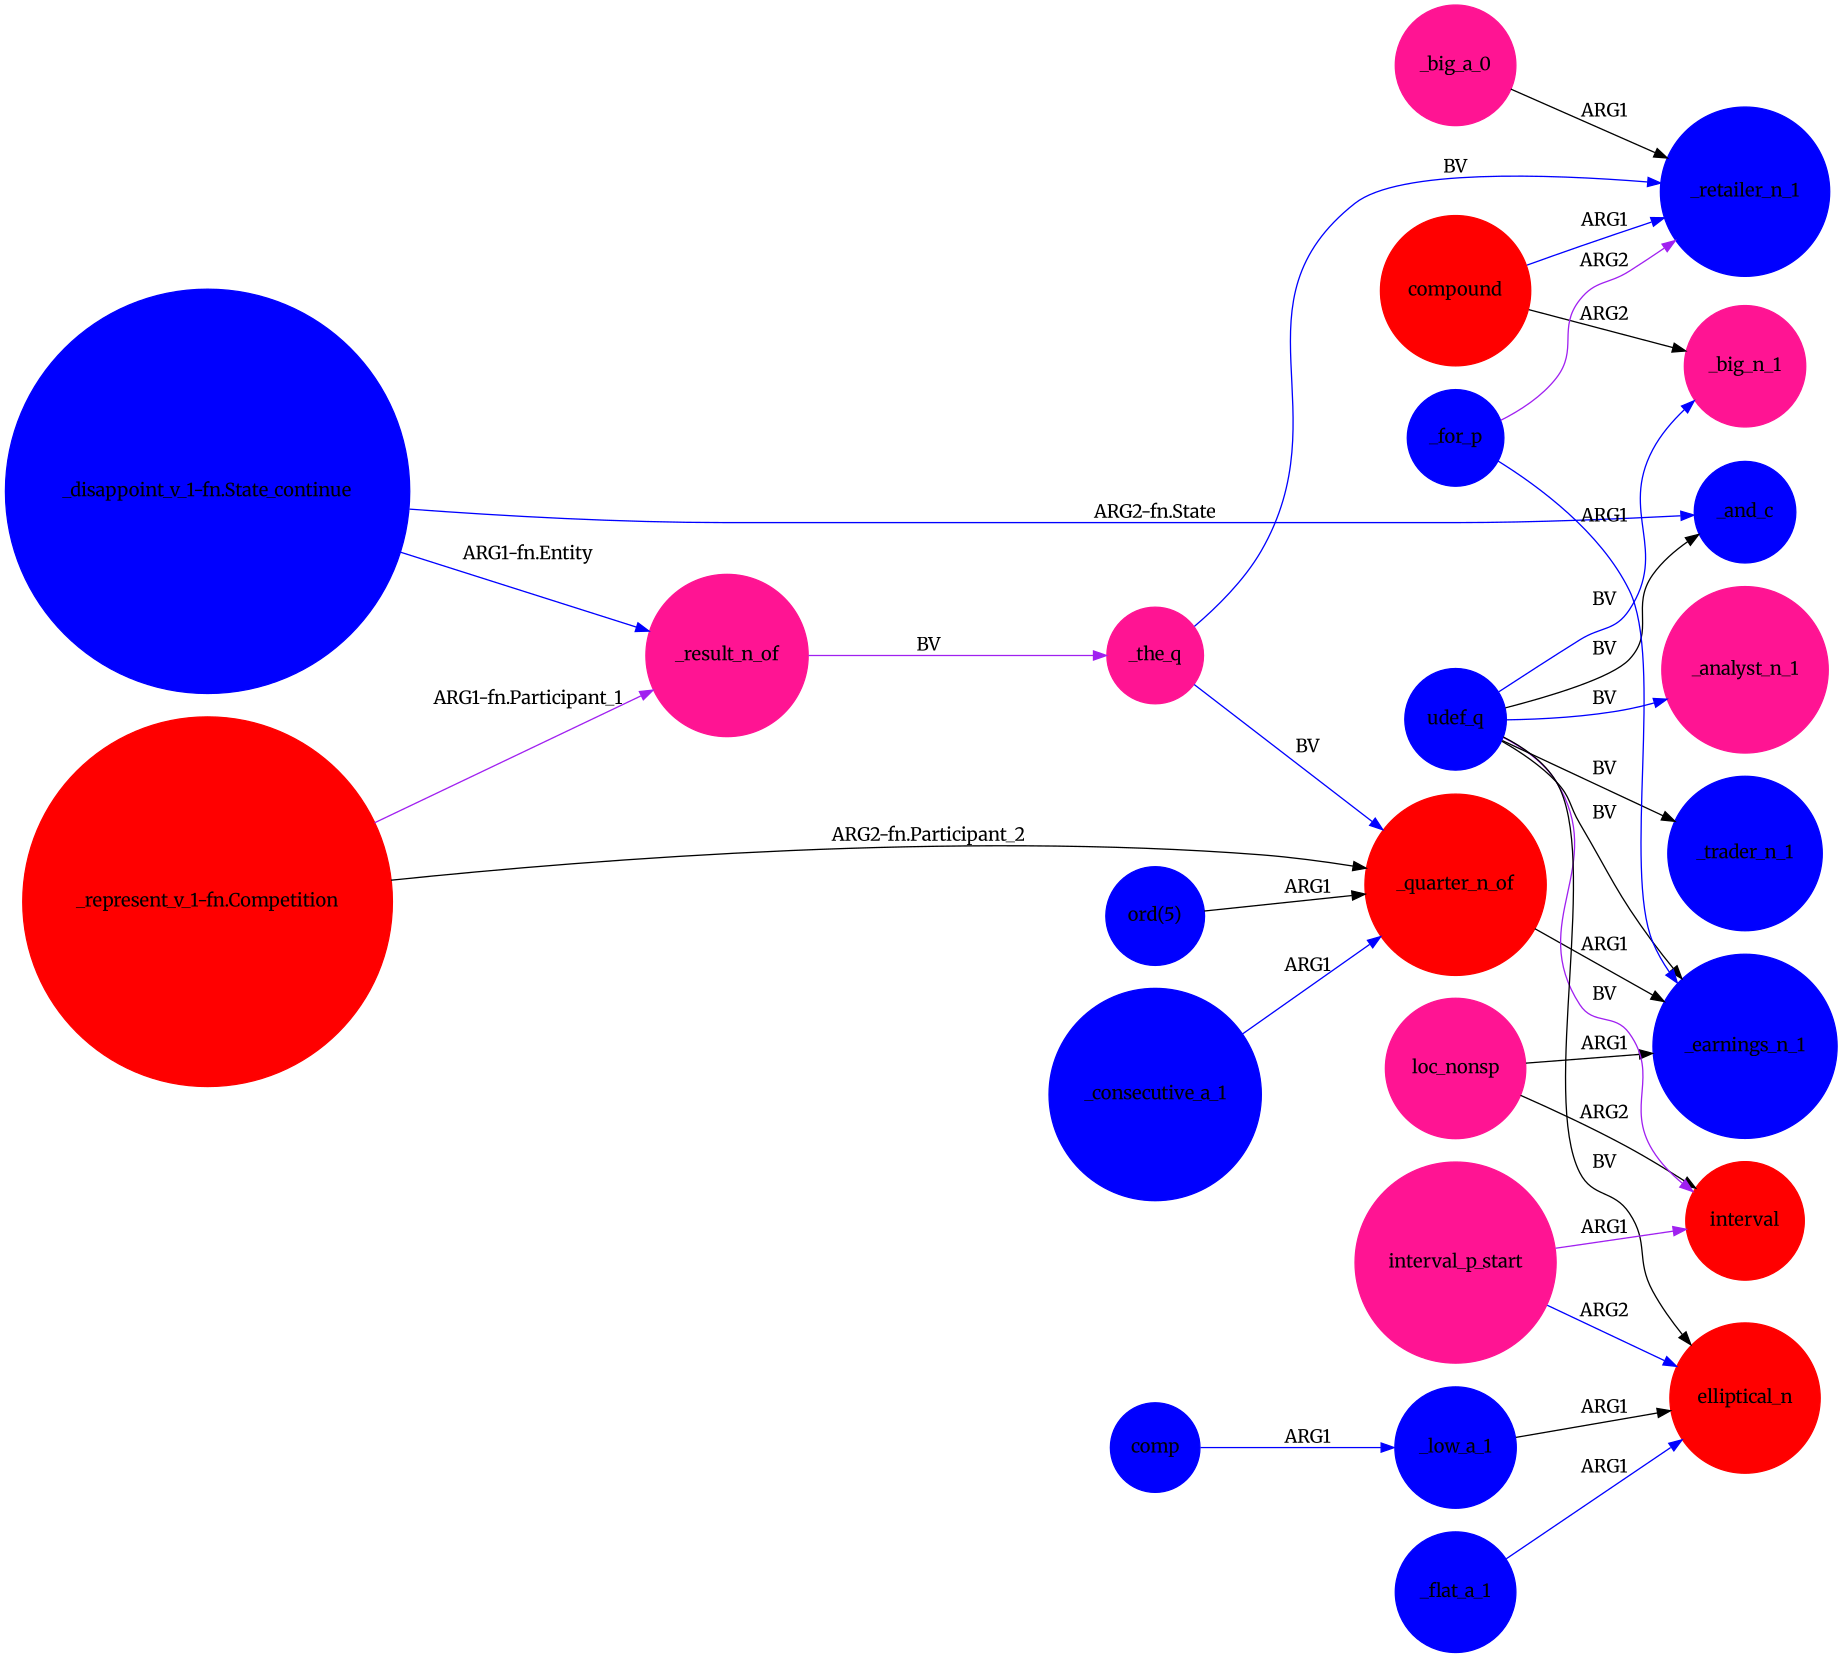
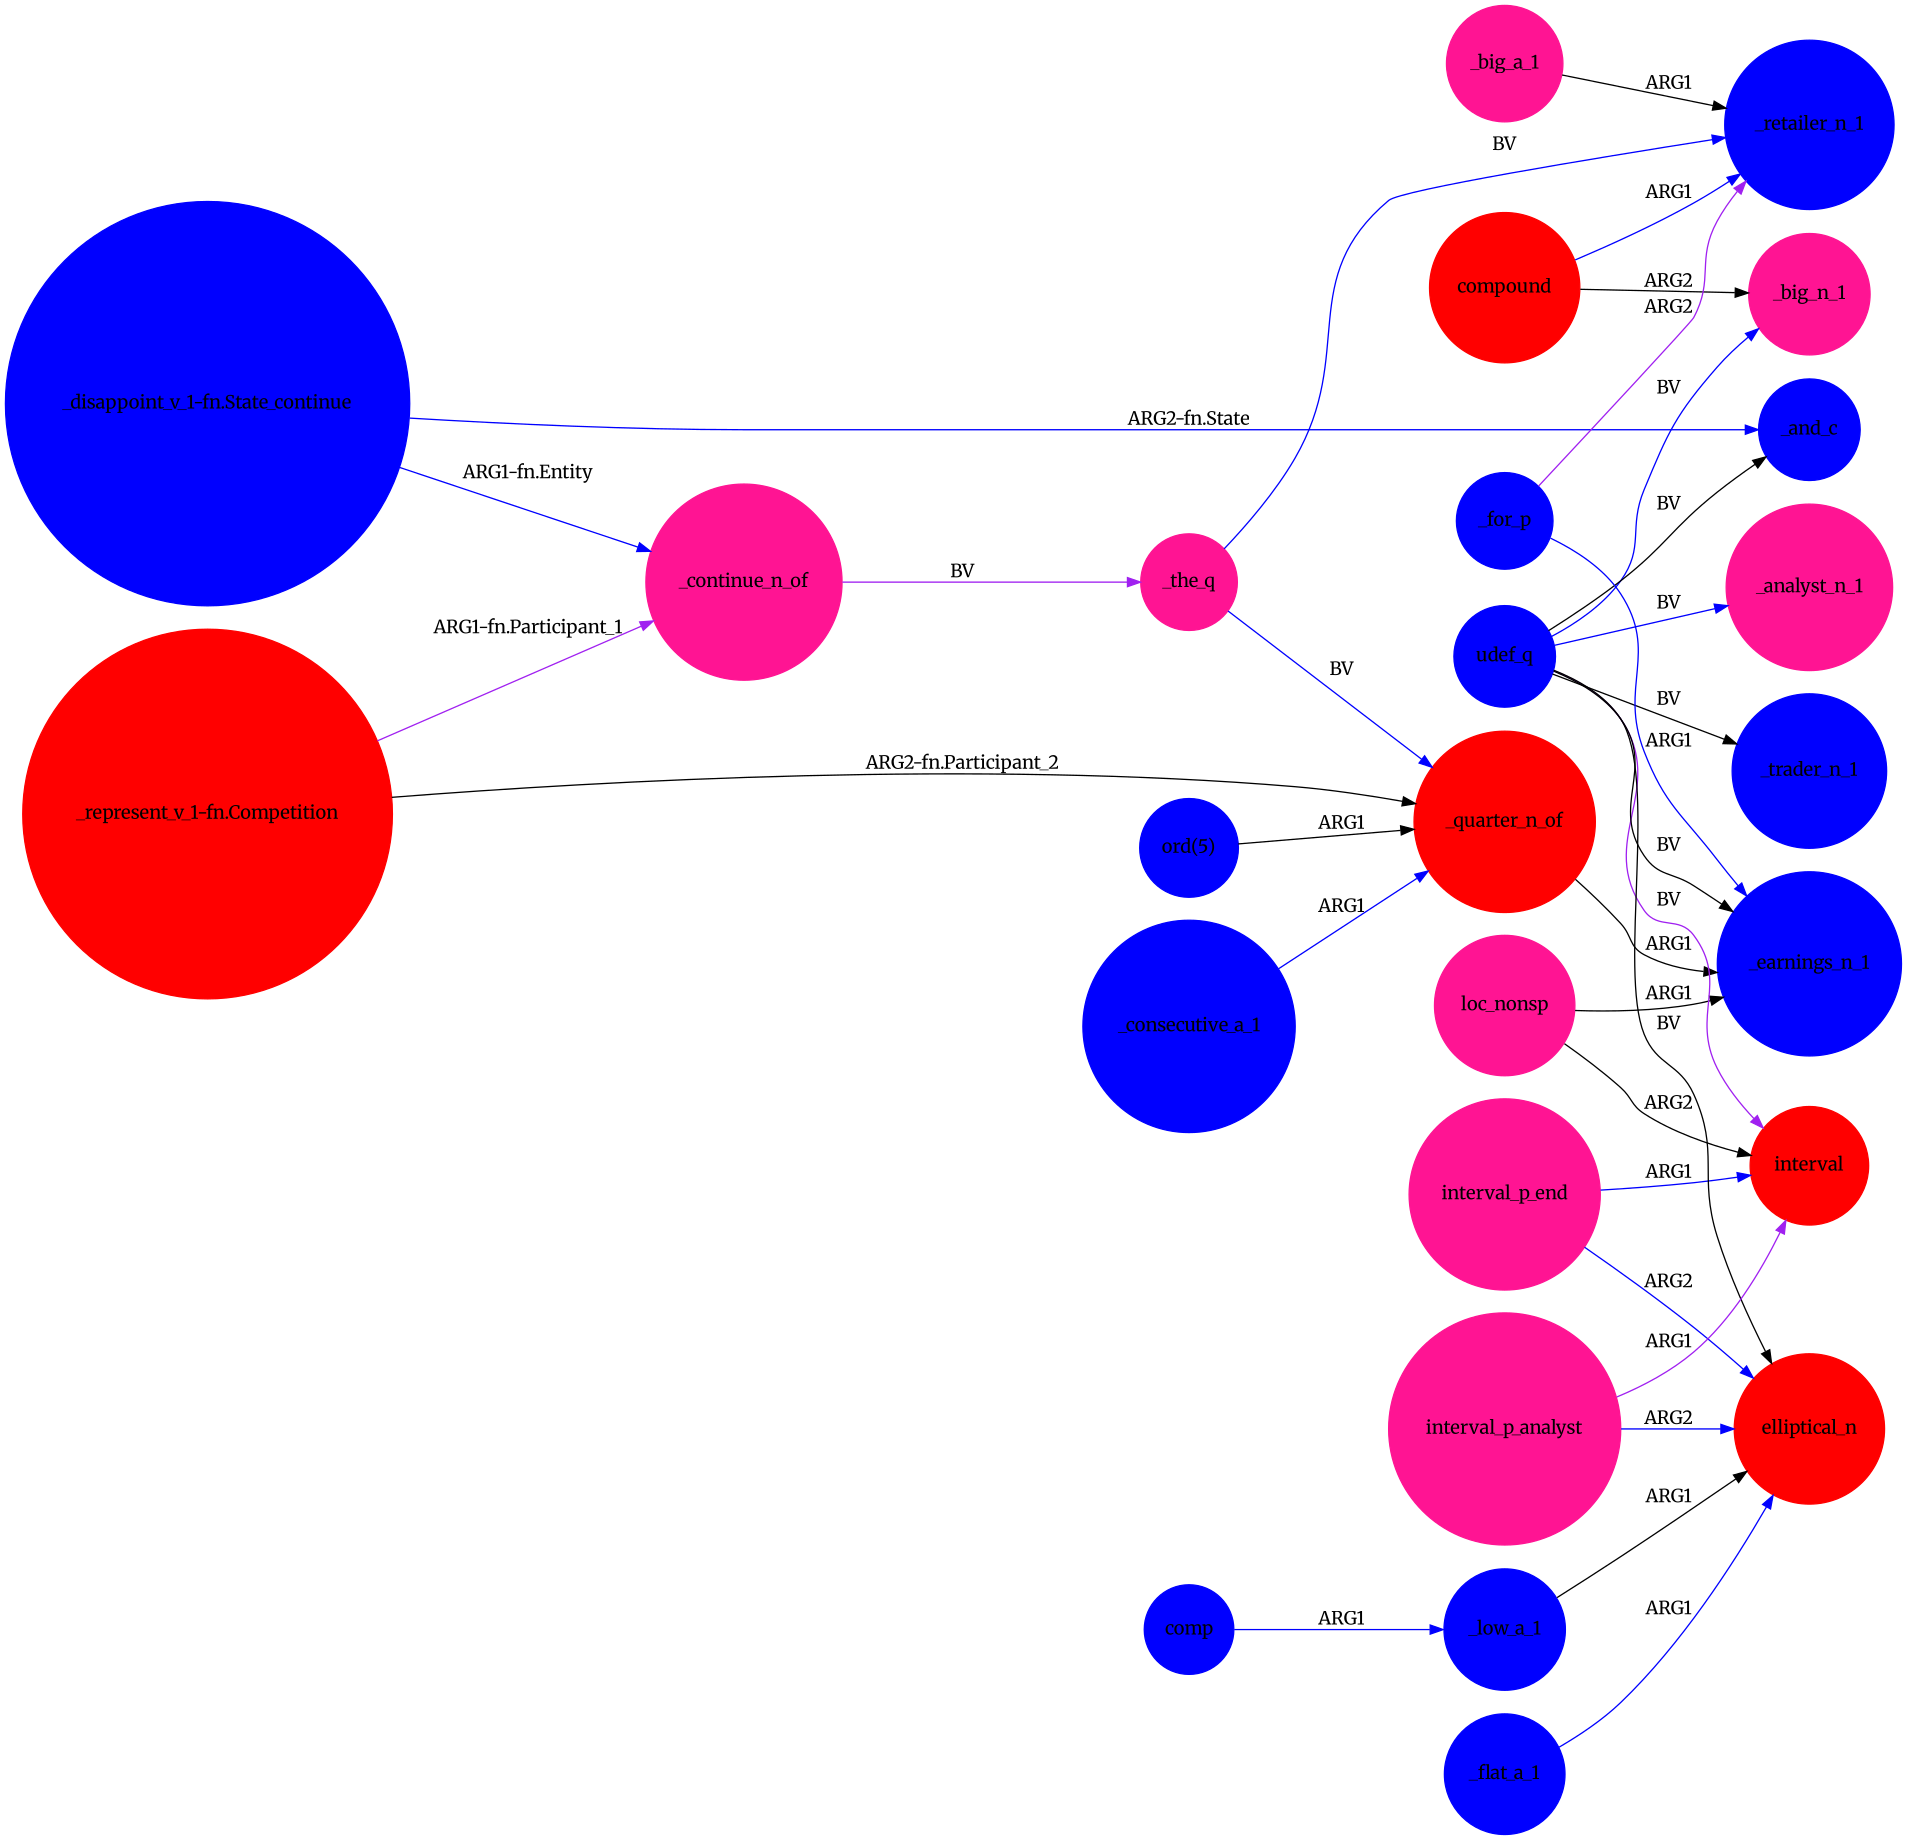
(1456, 65) -> (1505, 64)
(727, 655) -> (744, 582)
none -> (1505, 1194)
(1456, 1263) -> (1505, 1429)
